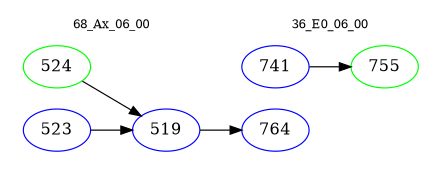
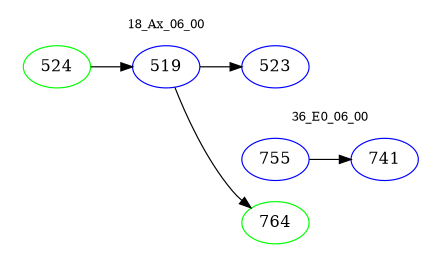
(112, 25) -> (166, 25)
(324, 67) -> (324, 159)
(385, 67) -> (275, 159)
(106, 130) -> (215, 67)
(275, 130) -> (275, 223)
